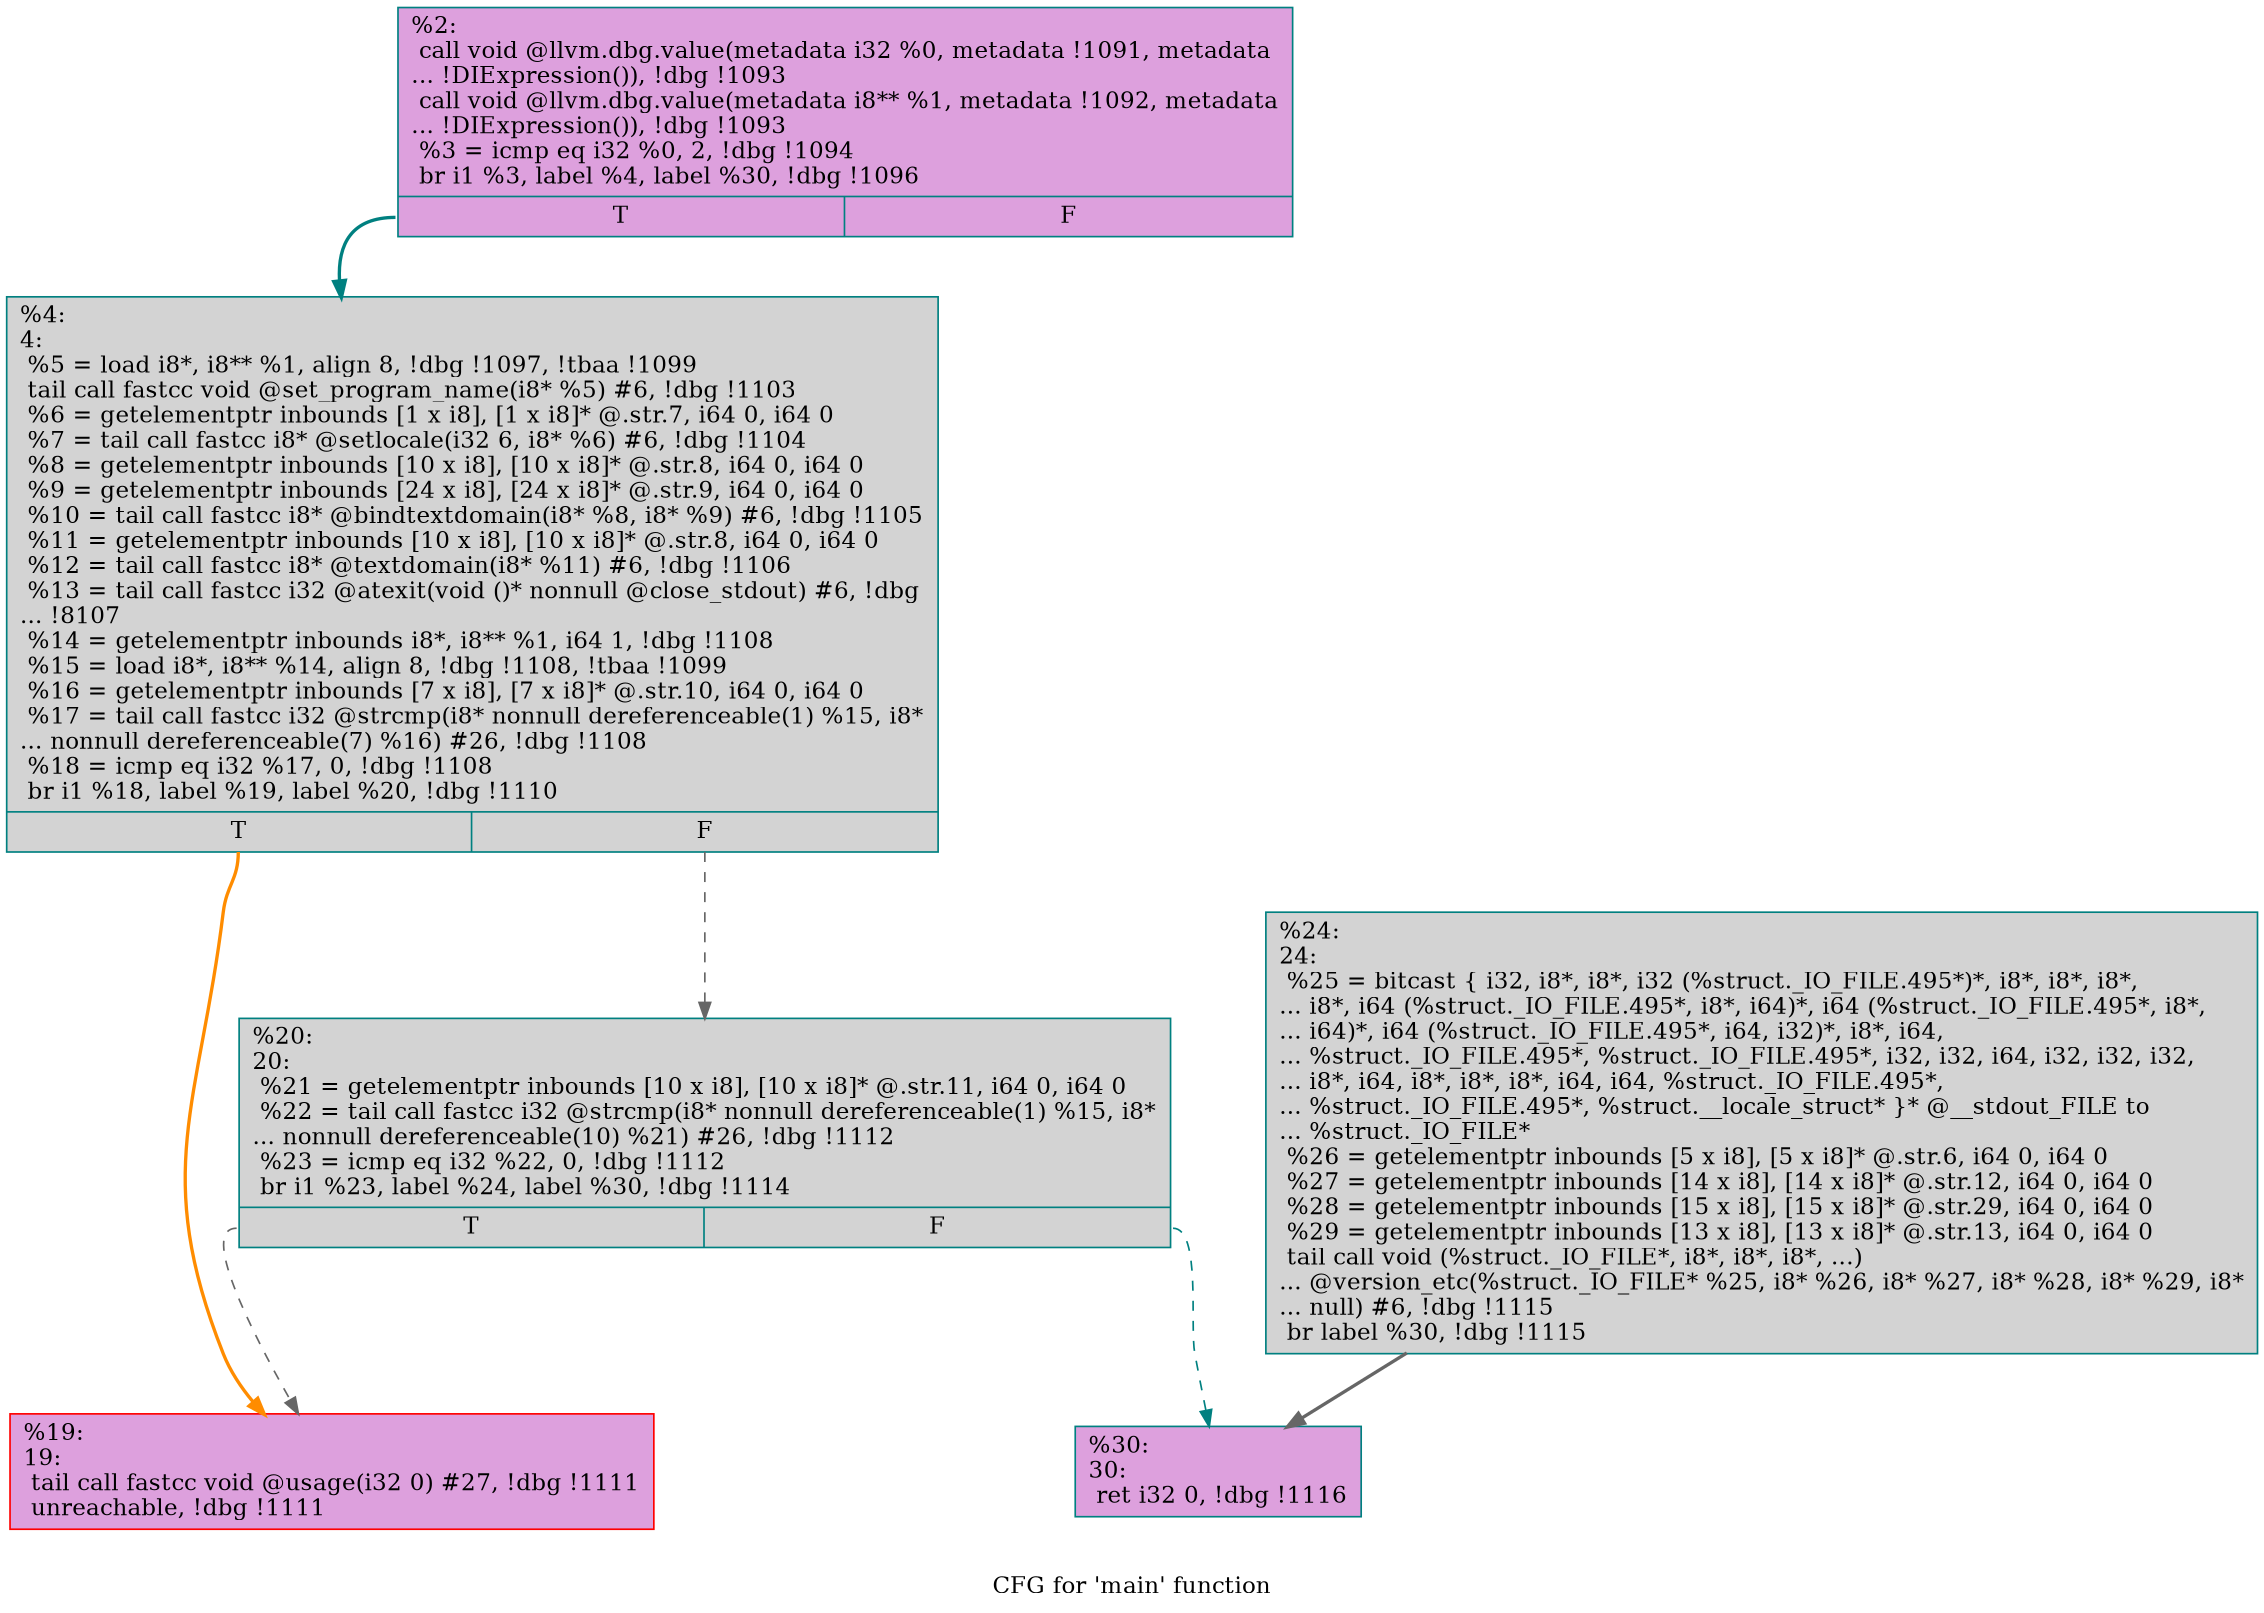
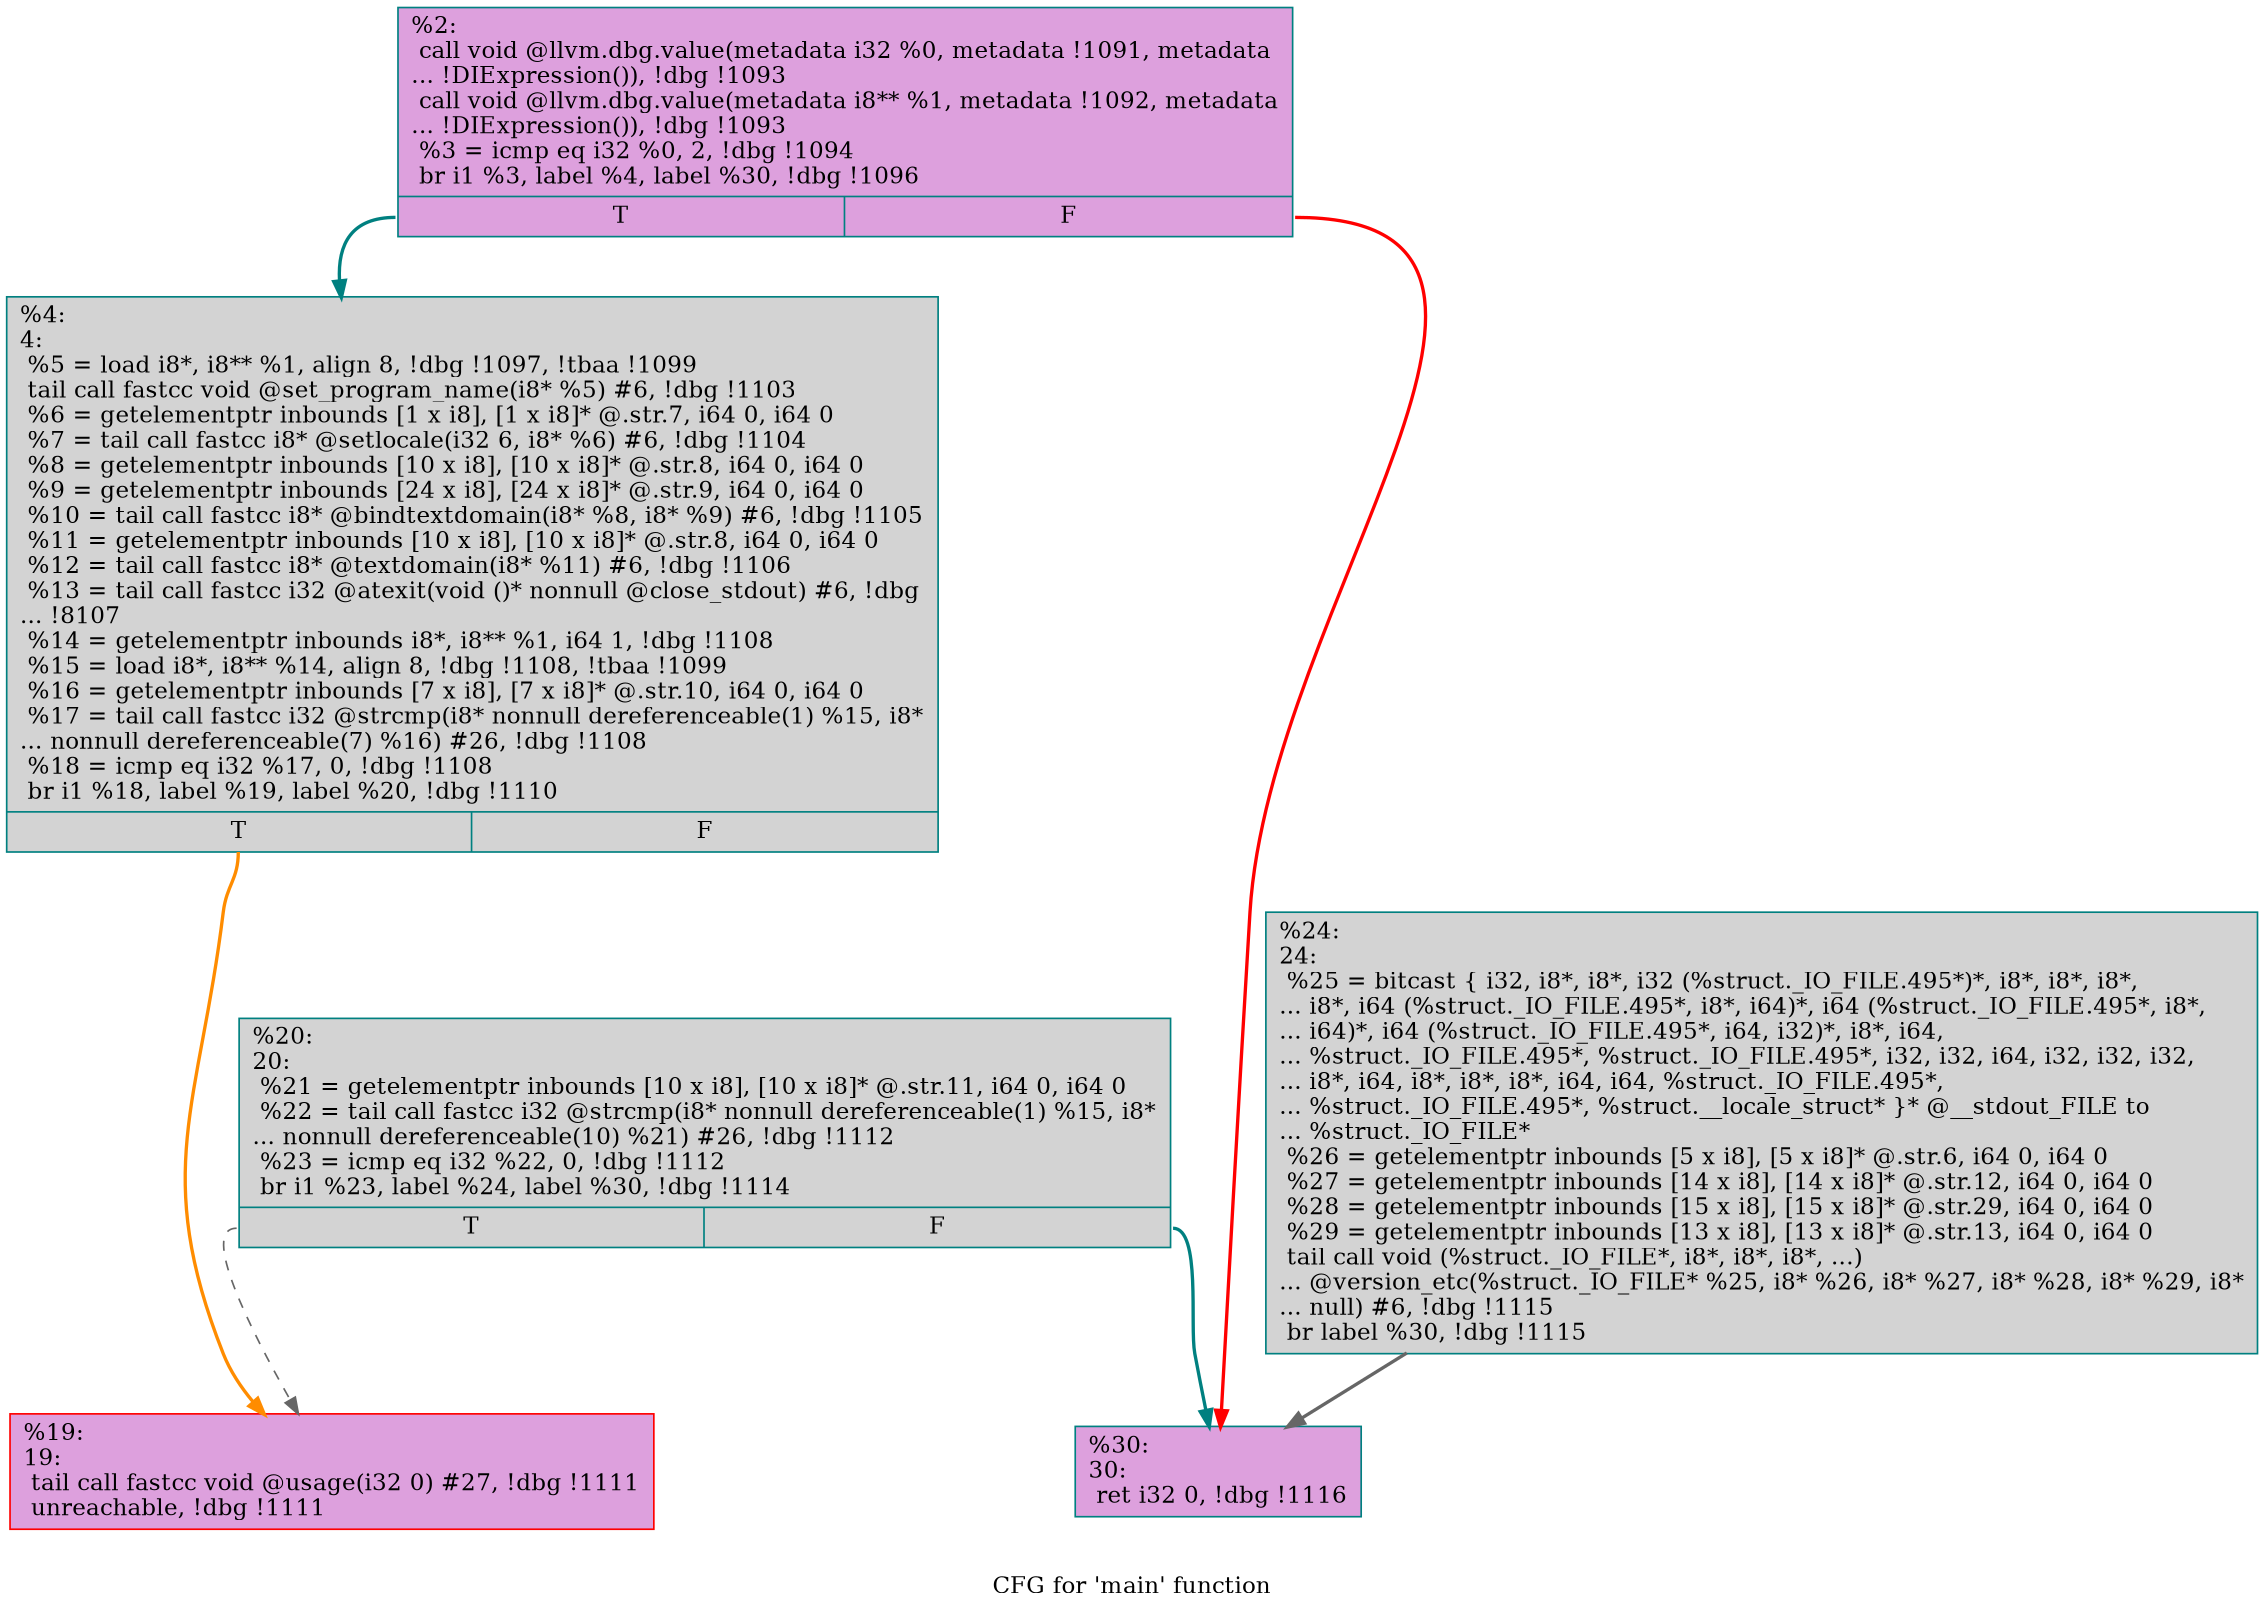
none -> (1281, 761)
(705, 927) -> none
(1193, 1316) -> (1193, 1316)
